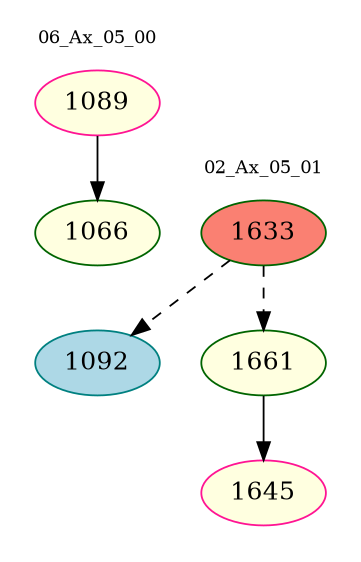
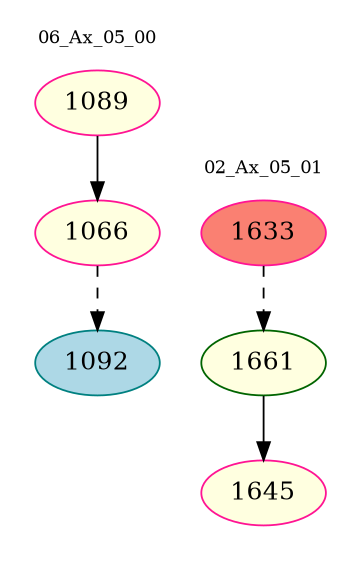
(98, 233) -> (98, 233)
(264, 233) -> (264, 233)
(199, 284) -> (98, 289)
